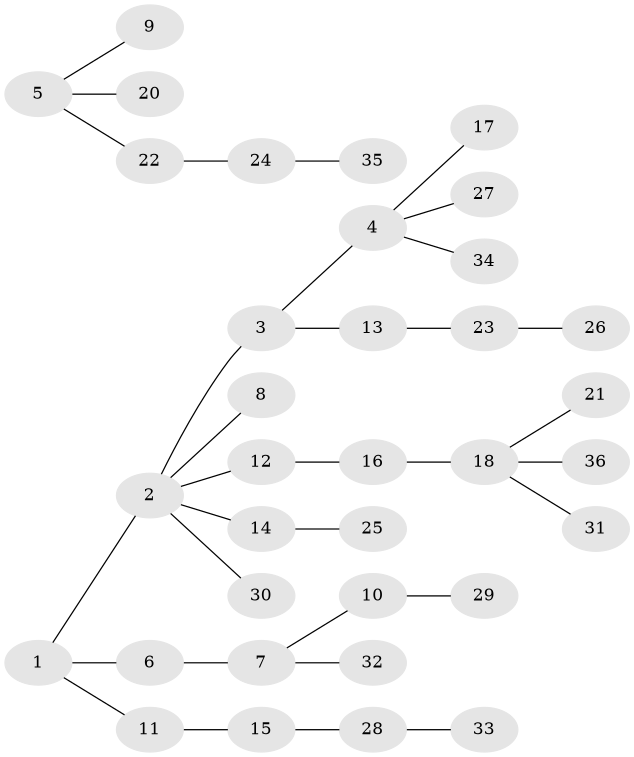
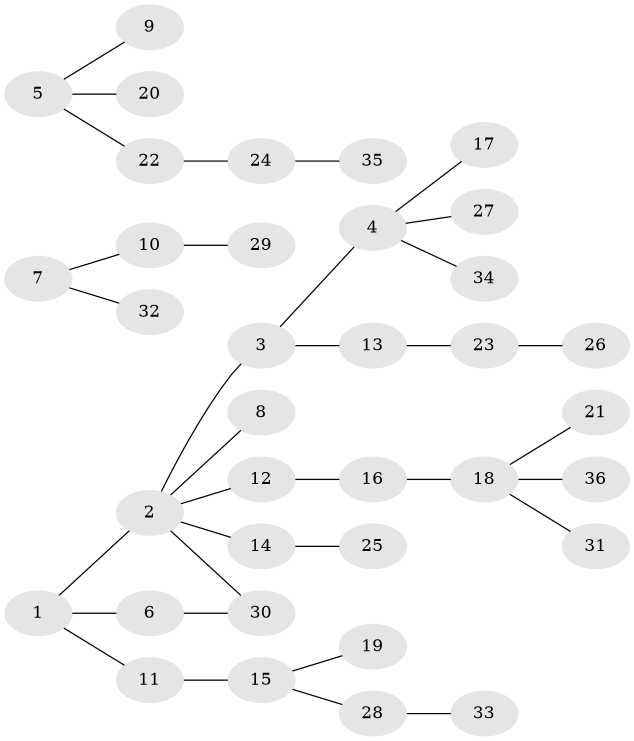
none -> (373, 647)
(206, 663) -> (206, 613)
